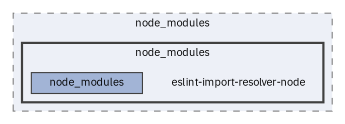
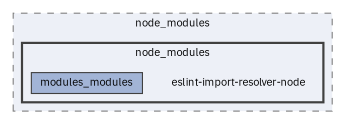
(87, 83) -> (87, 83)
